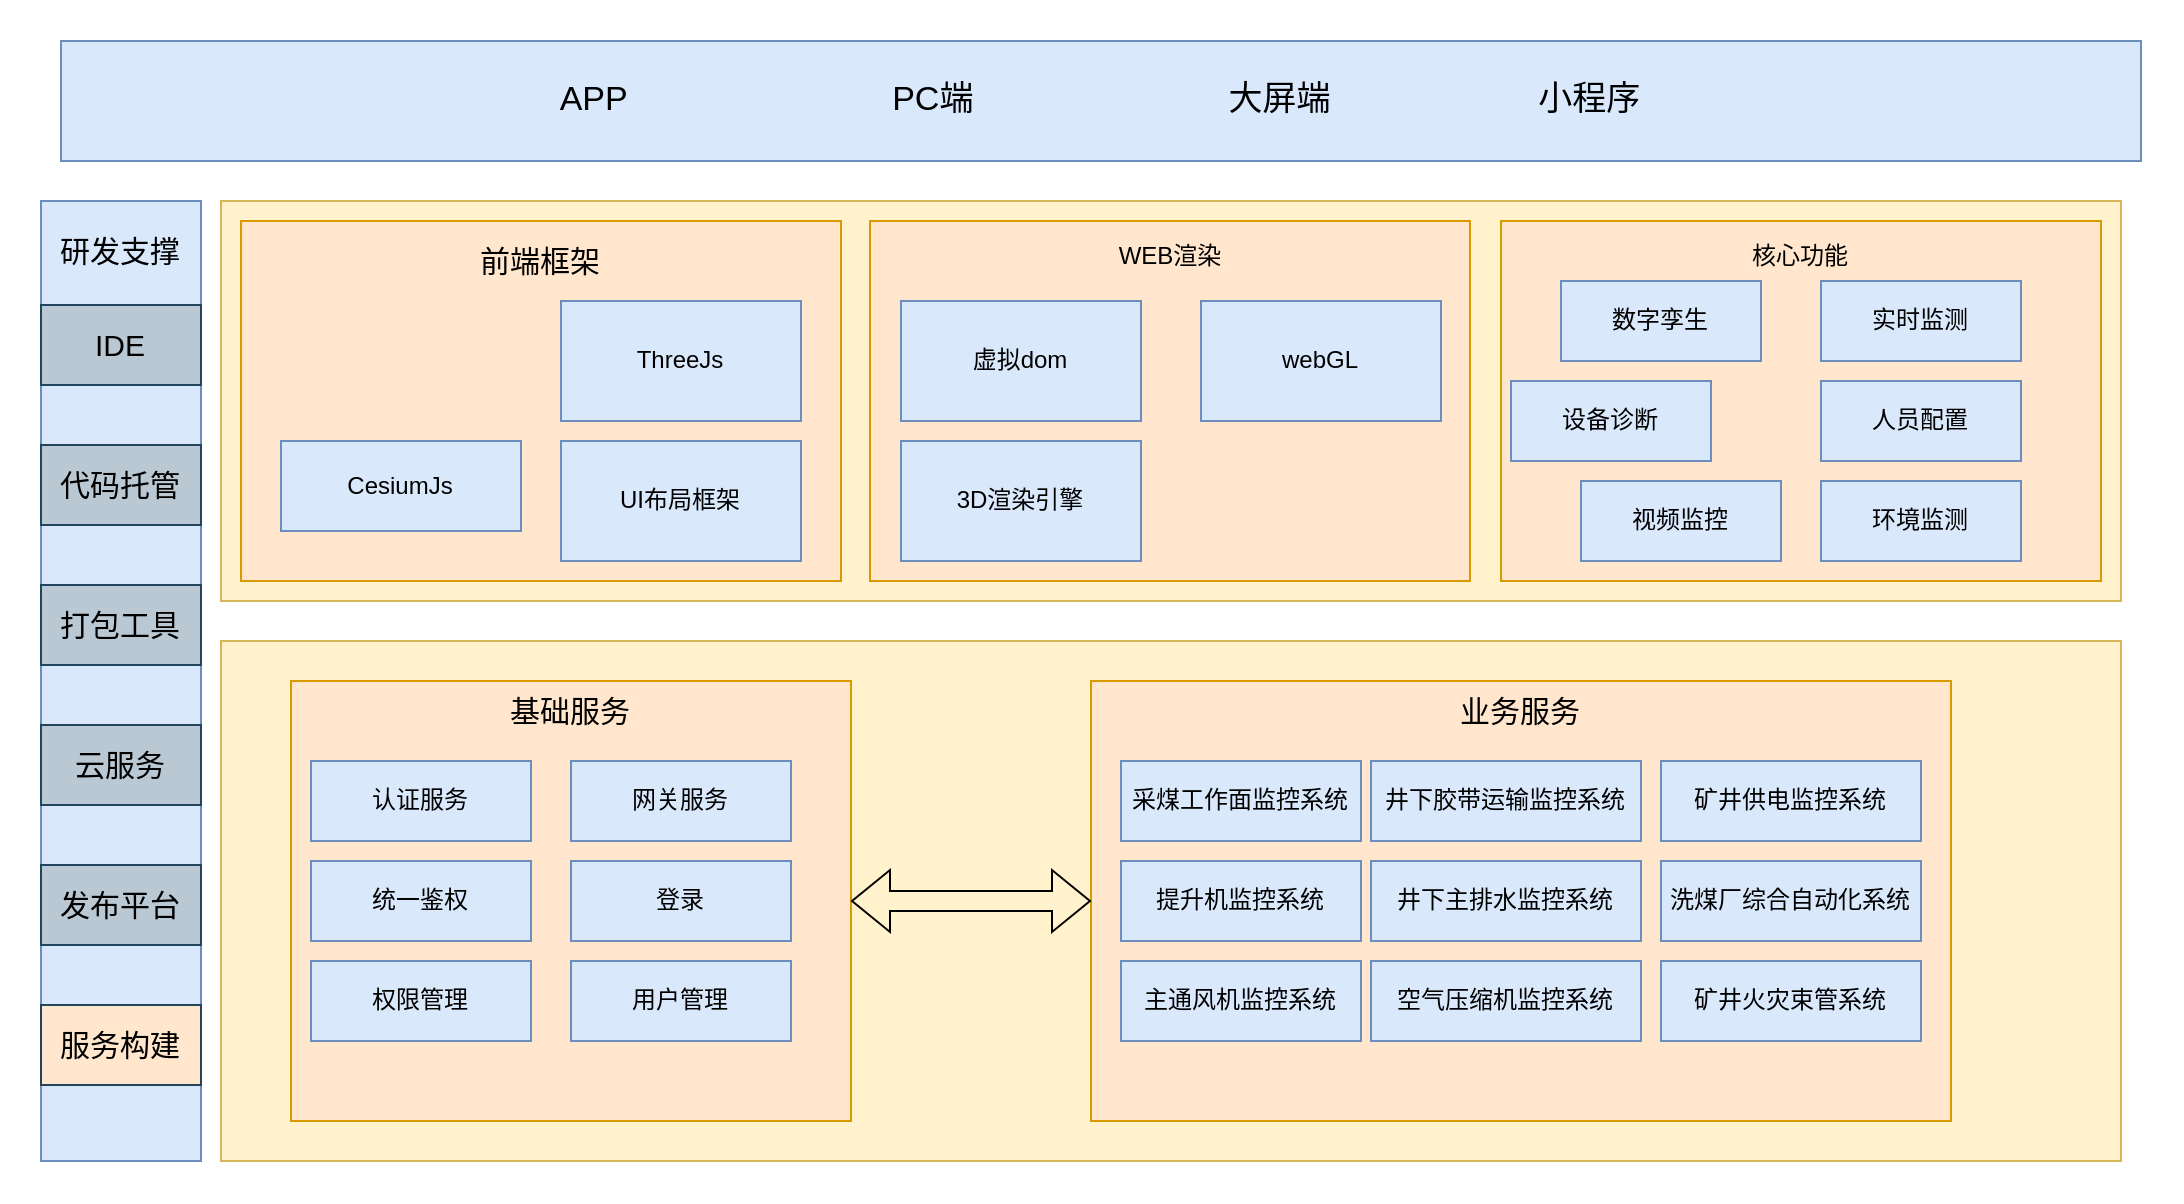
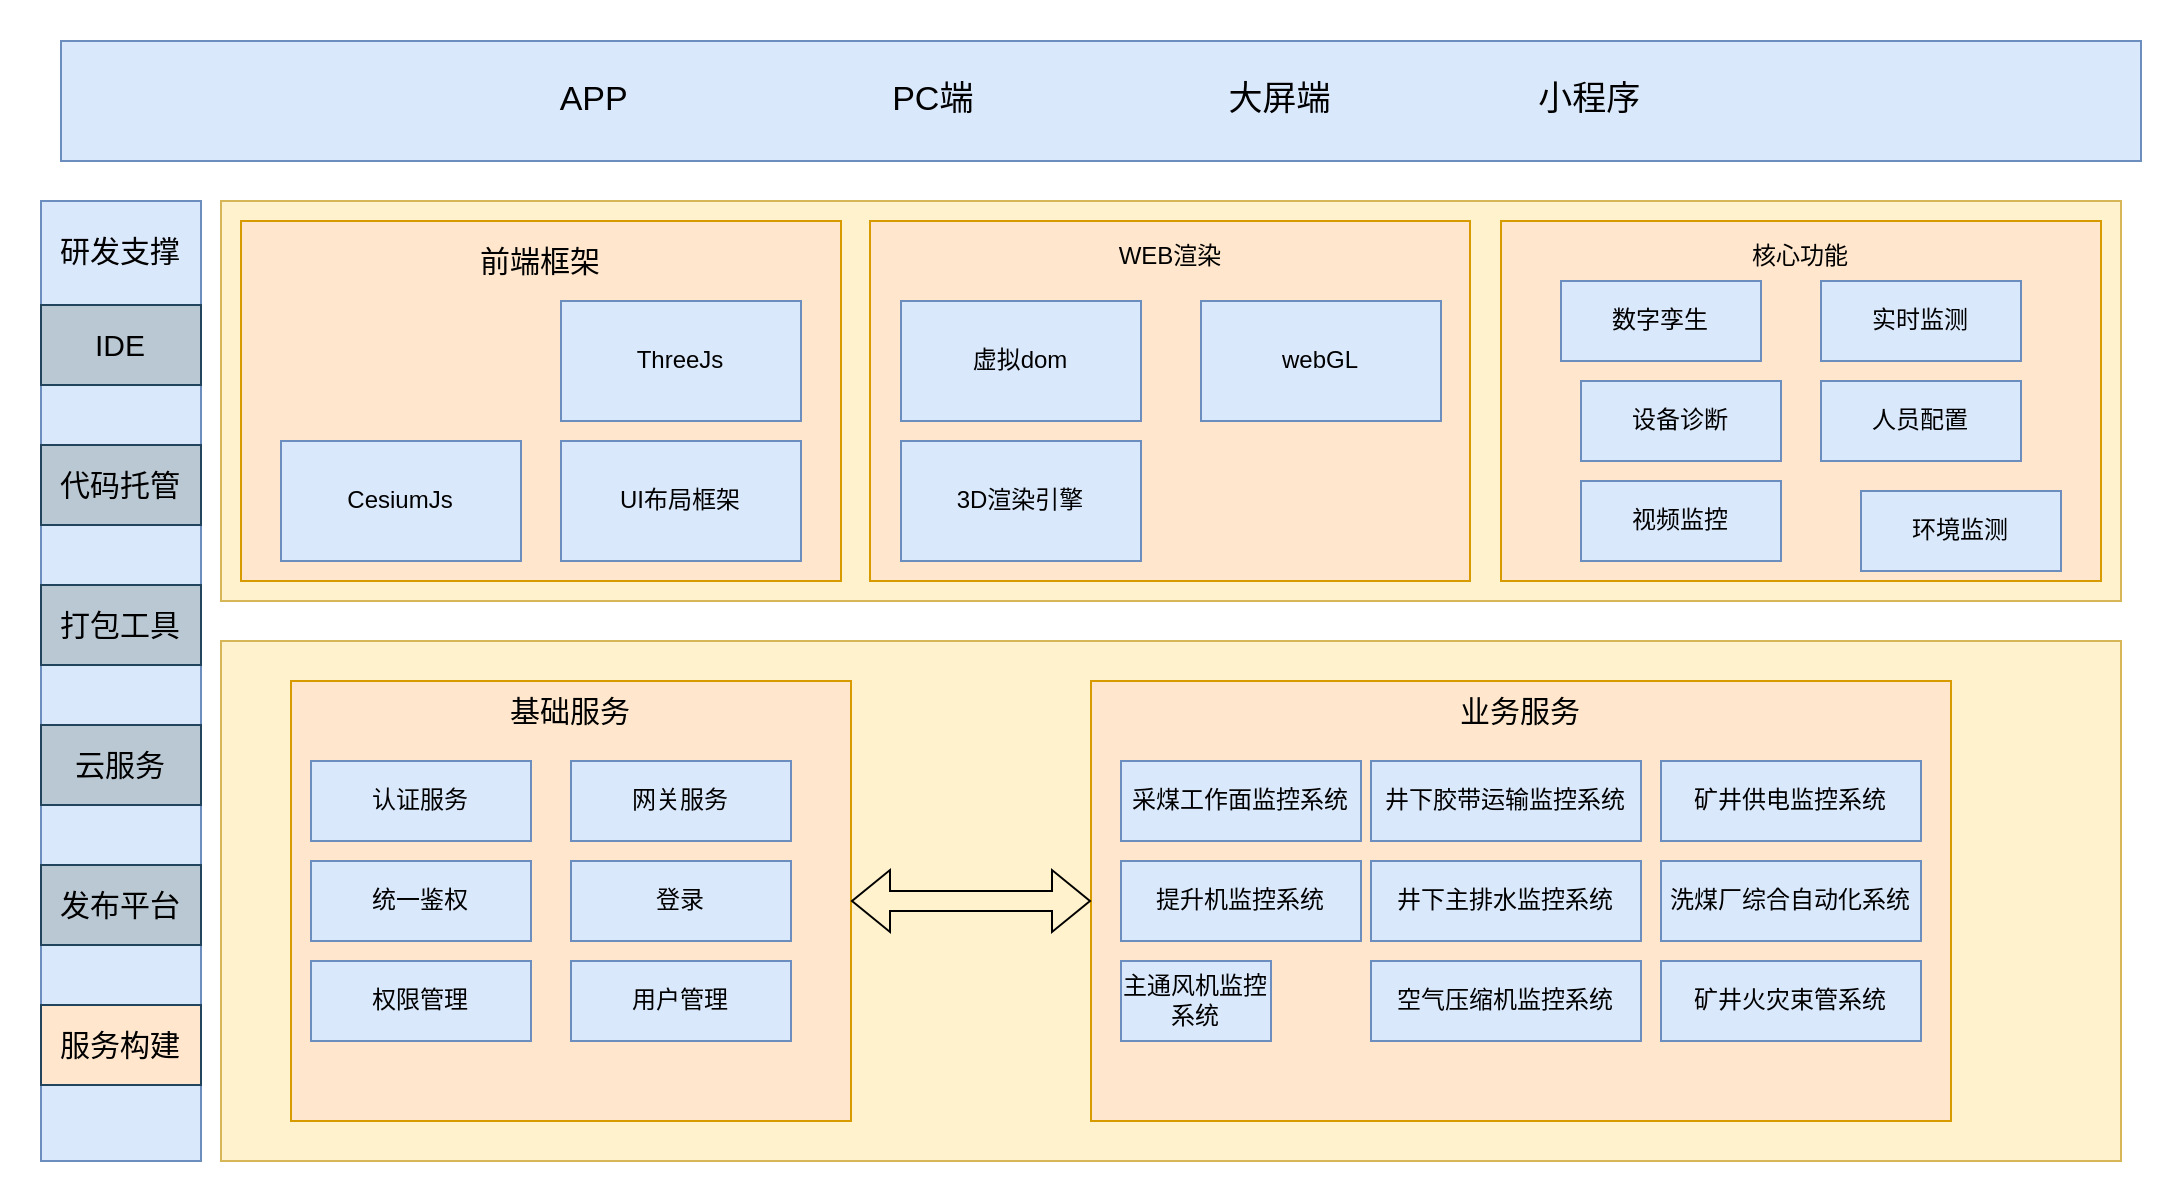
(1611, 421) -> (1681, 421)
(401, 486) -> (401, 501)
(1921, 521) -> (1961, 531)
(1241, 1001) -> (1196, 1001)
